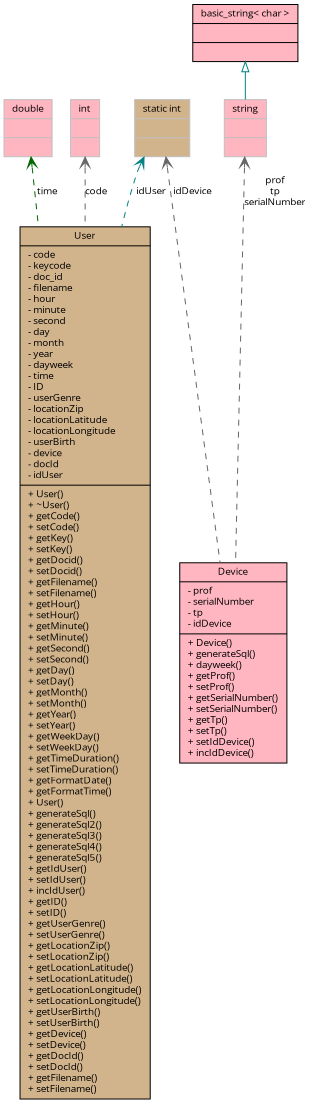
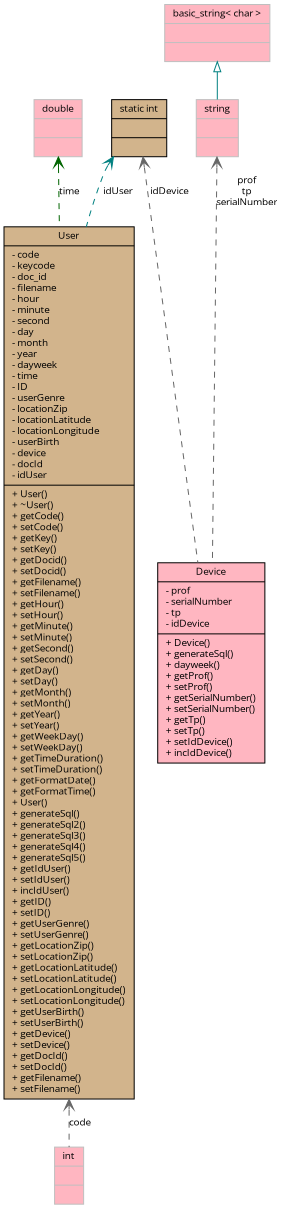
(245, 33) -> (217, 33)
(162, 128) -> (139, 128)
(85, 197) -> (69, 1128)
